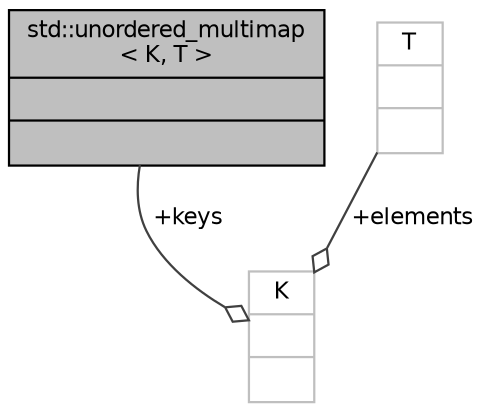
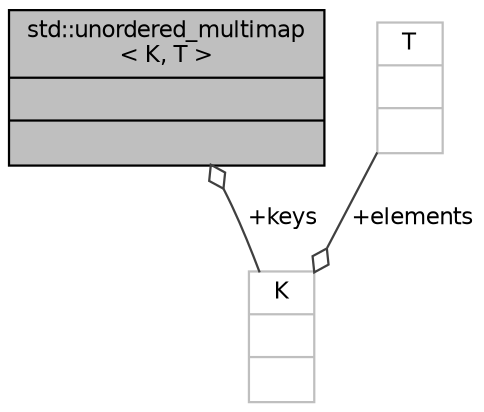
(158, 249) -> (243, 230)
